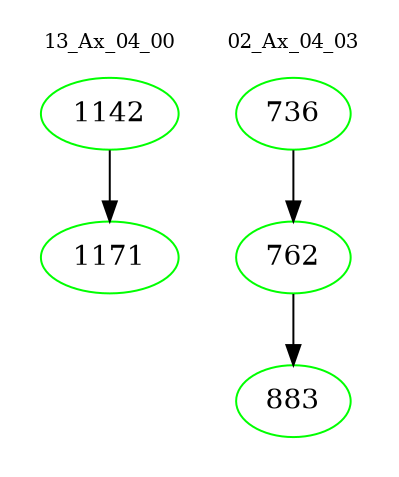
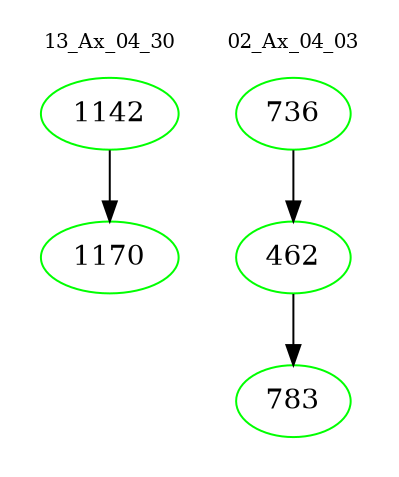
(110, 43) -> (110, 43)
(110, 257) -> (110, 257)
(293, 257) -> (293, 257)
(293, 401) -> (293, 401)
